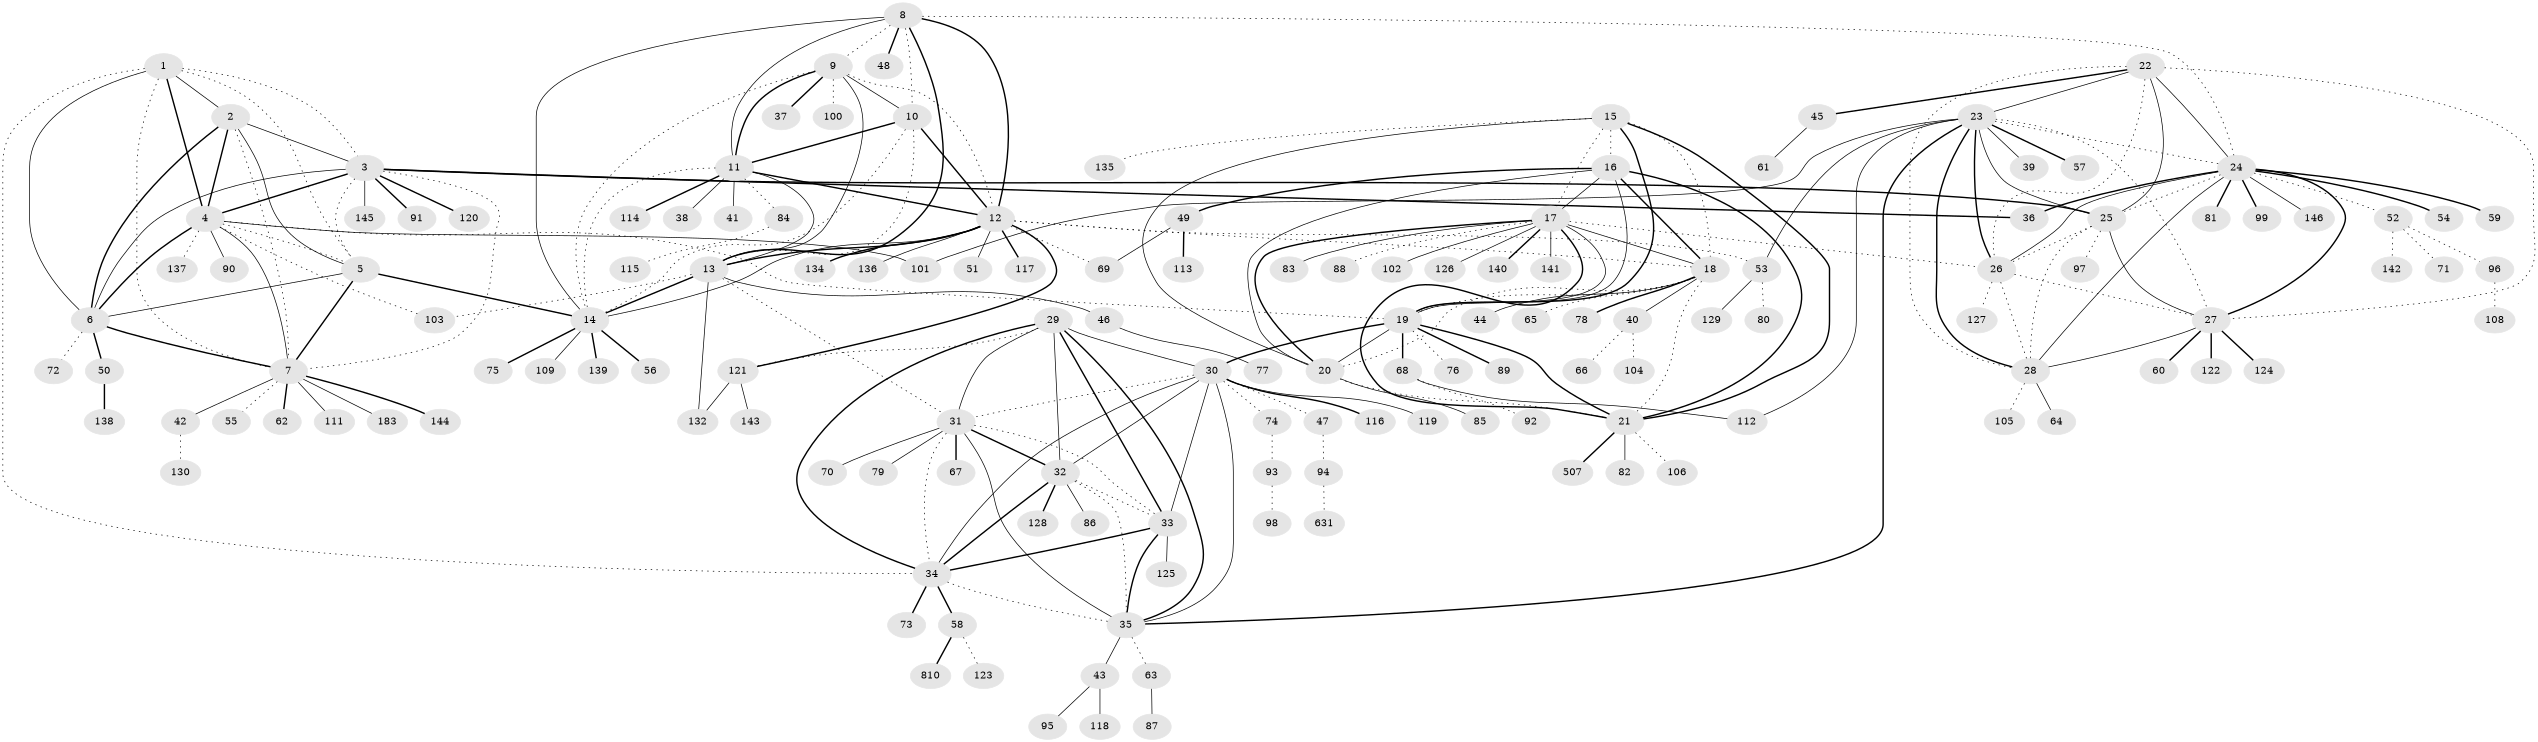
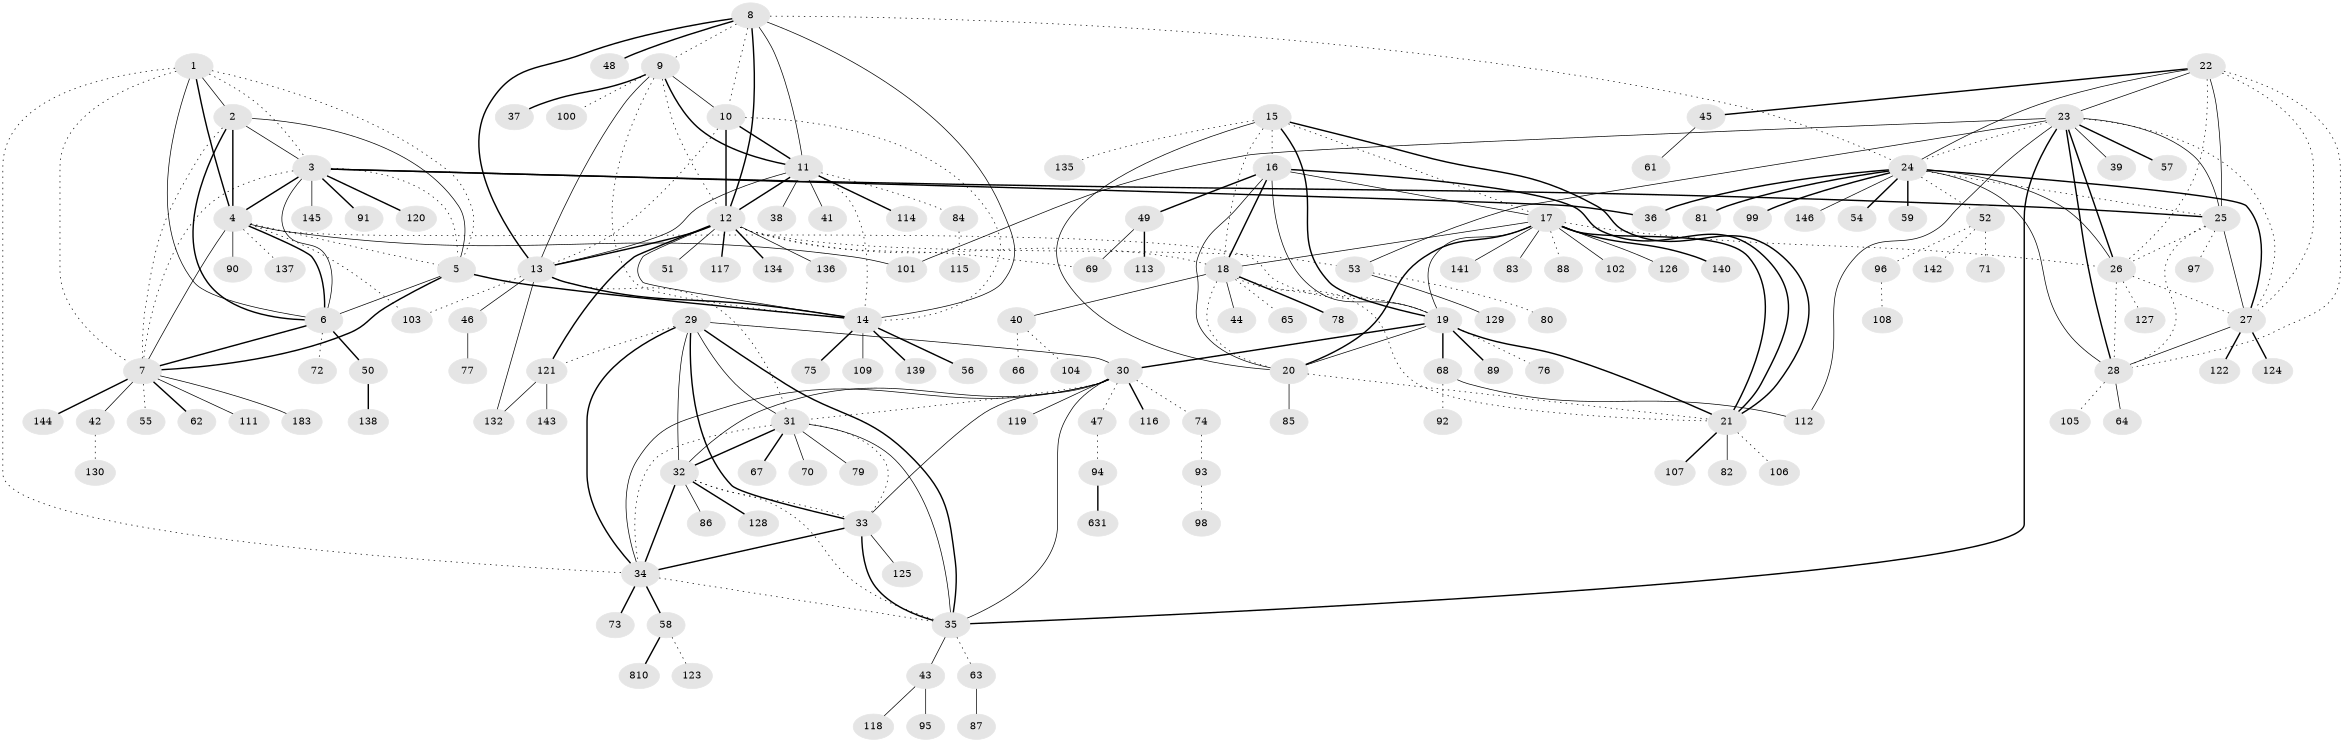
(2159, 371) -> none
(1573, 473) -> (1675, 473)
(1324, 498) -> (1098, 498)
